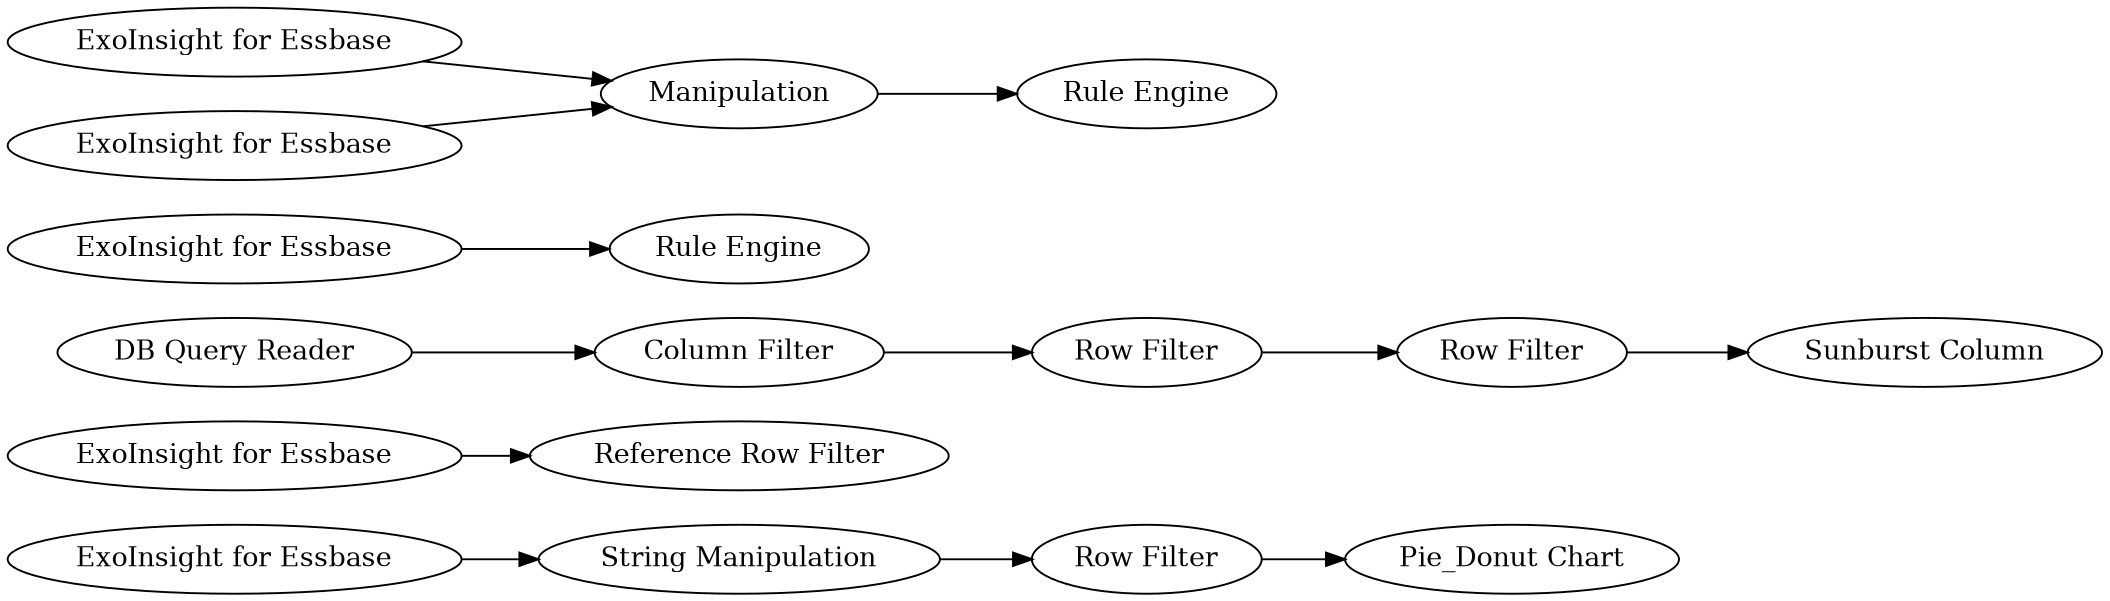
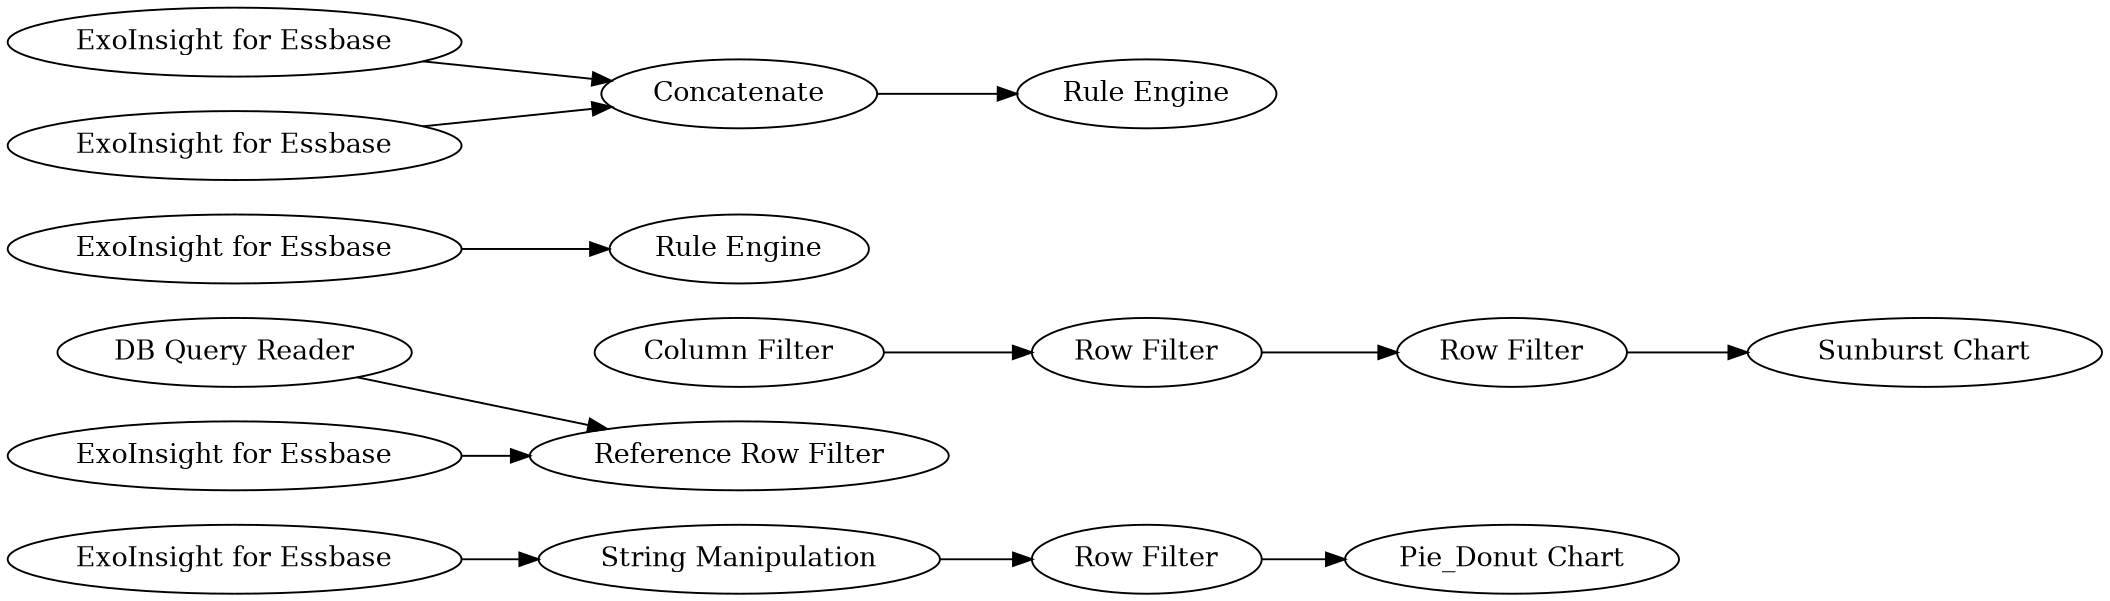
(739, 94) -> (739, 94)
(493, 352) -> (472, 401)
(1925, 352) -> (1925, 352)
